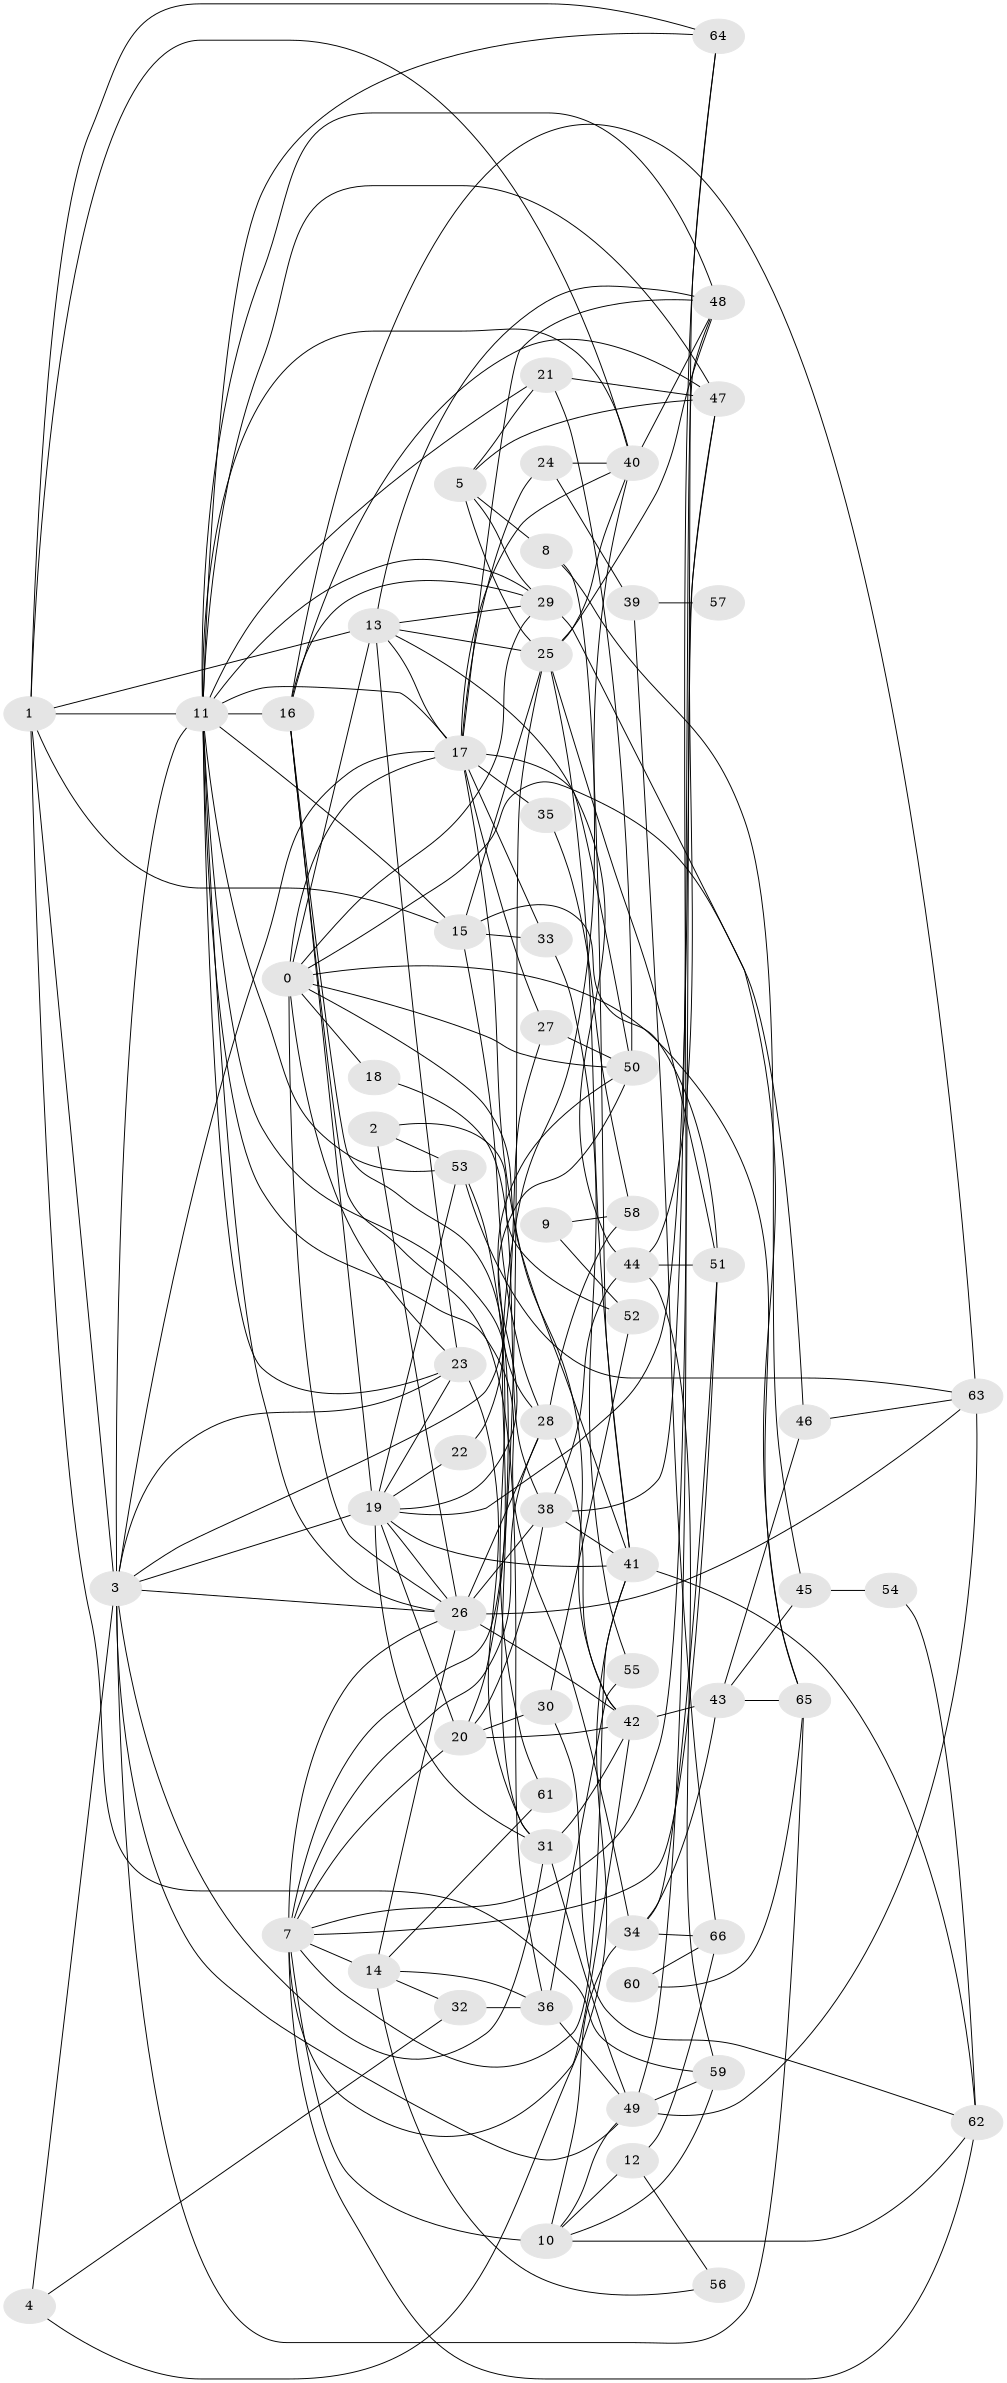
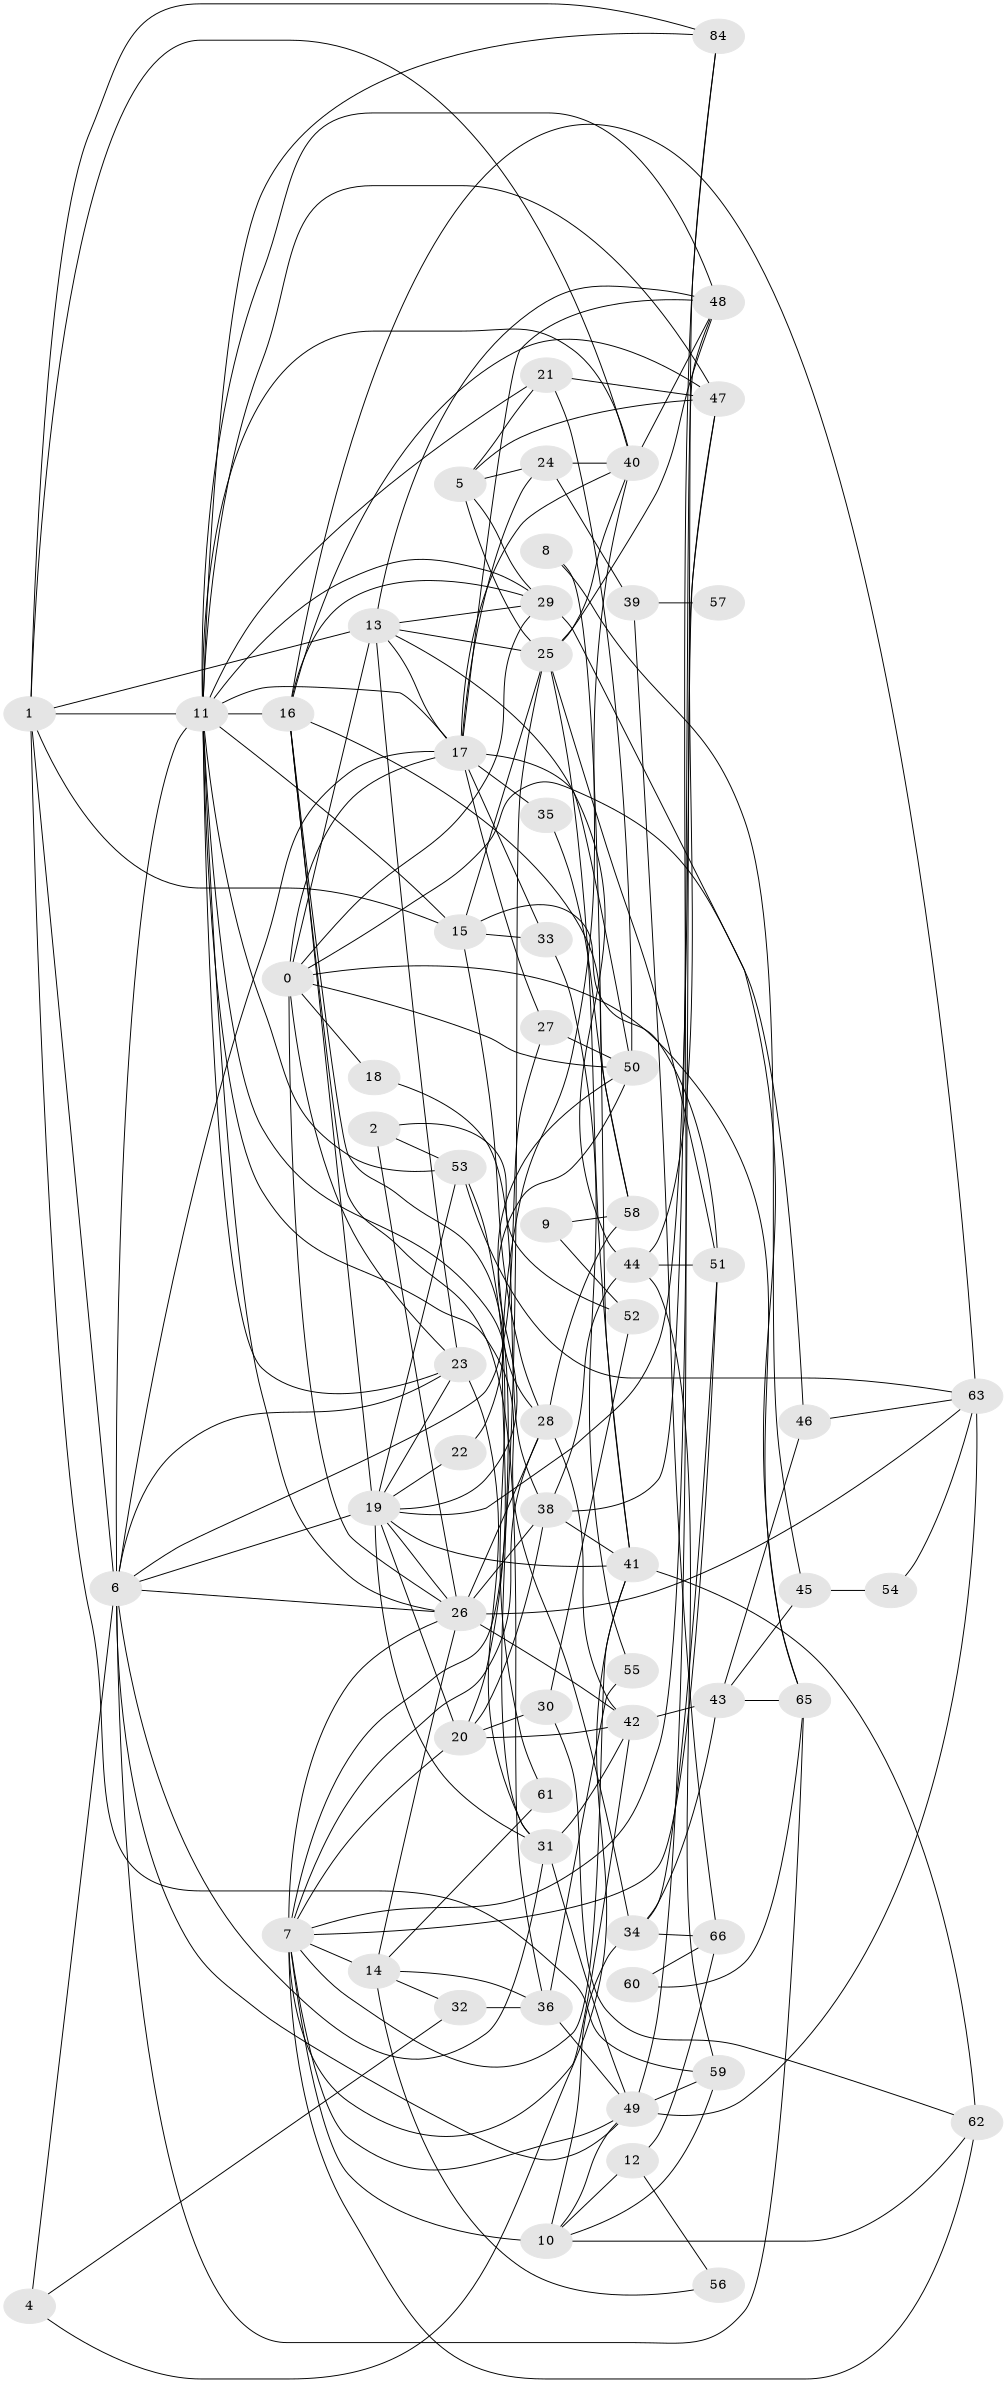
(719, 36) -> (719, 36)
(503, 518) -> (503, 474)
none -> (561, 899)
(479, 1100) -> none
(500, 1104) -> none
(116, 1589) -> (116, 1589)
(957, 1852) -> (945, 1497)
none -> (384, 2159)
